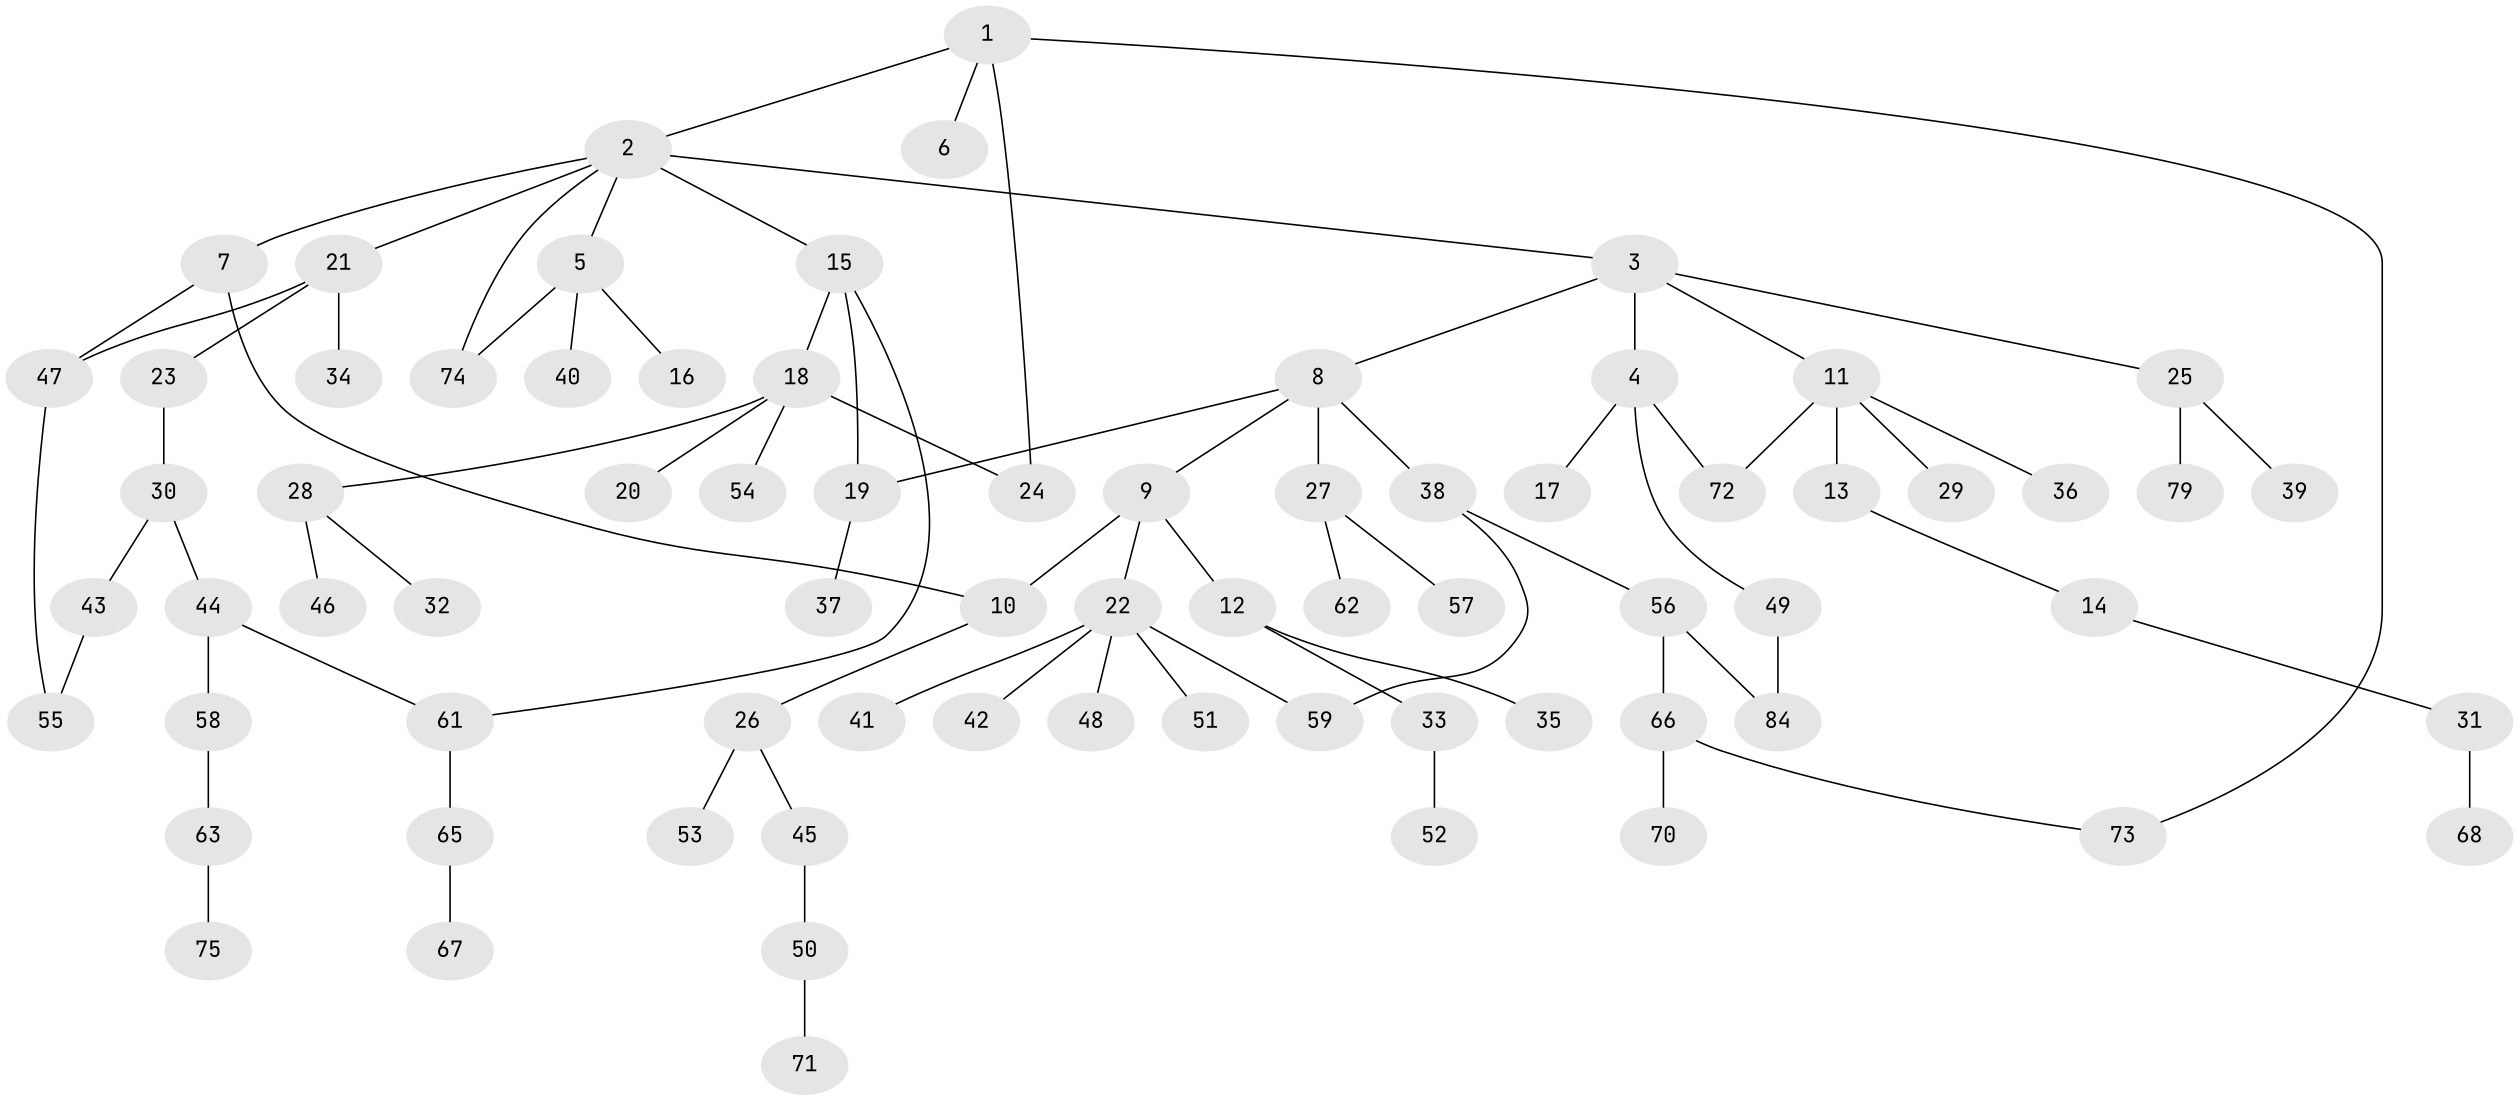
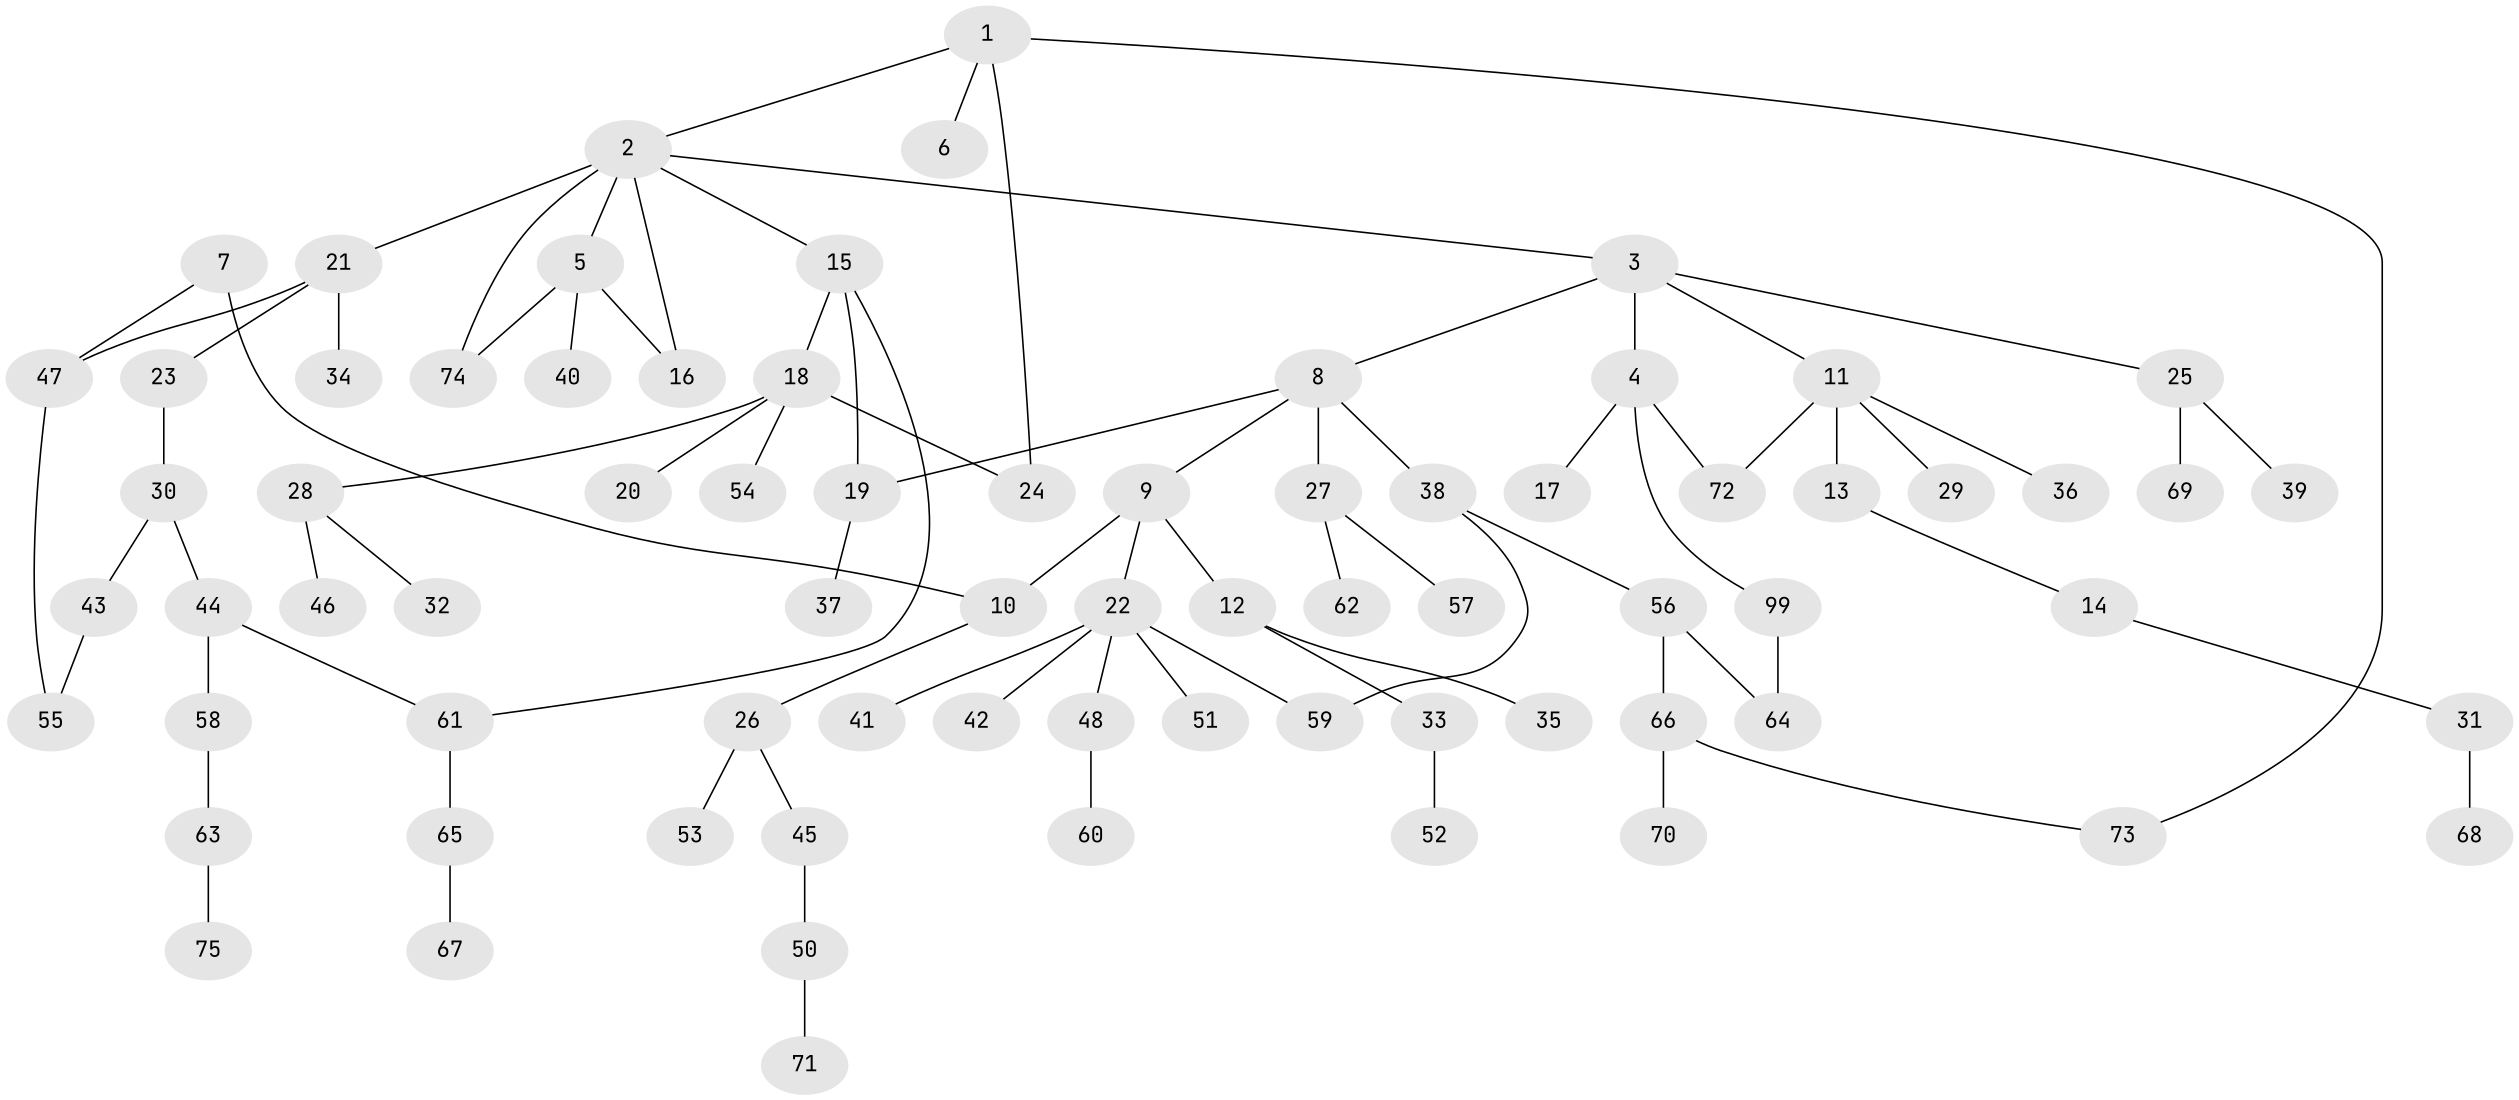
(420, 195) -> (655, 264)
(2180, 493) -> (2180, 493)
(1778, 607) -> (1778, 607)
(1778, 722) -> (1778, 722)
none -> (1091, 836)
